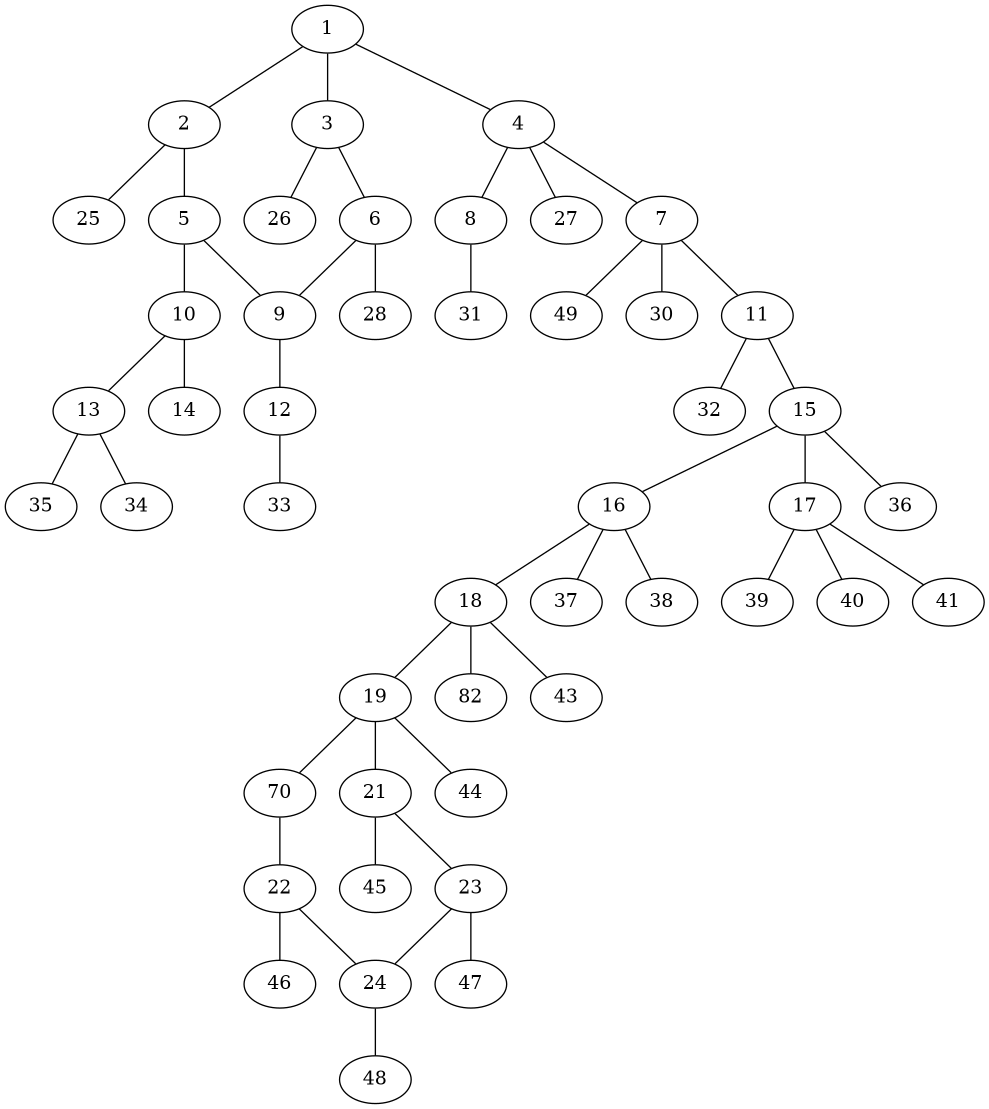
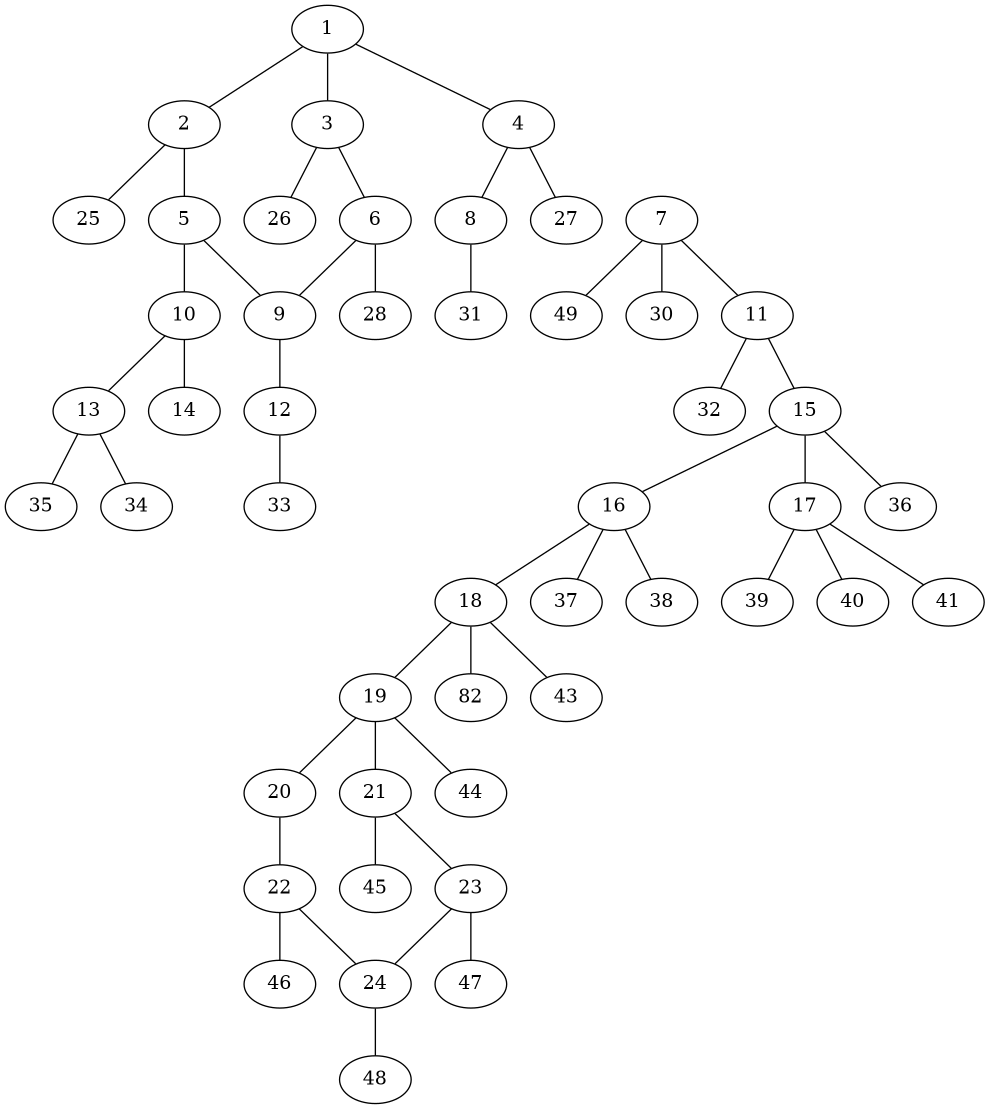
(590, 173) -> none
(280, 793) -> (280, 793)
